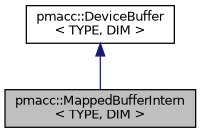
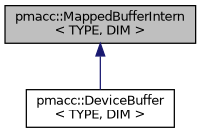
(100, 73) -> (100, 73)
